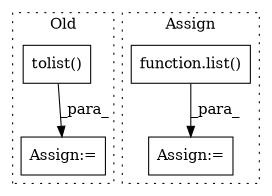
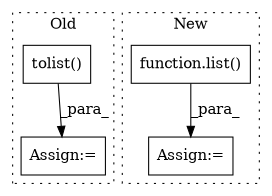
(191, 25) -> (191, 25)
